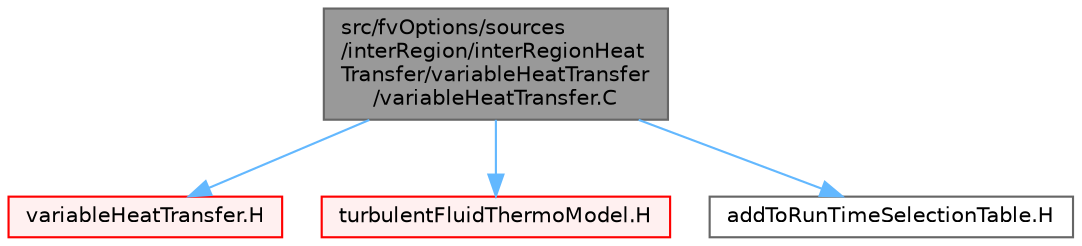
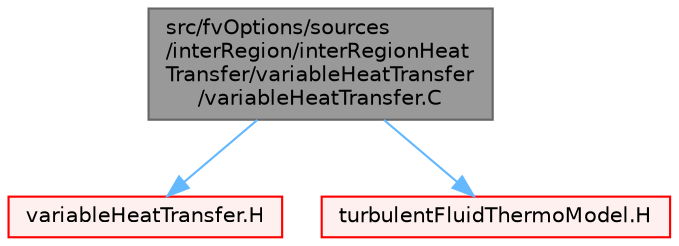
(891, 217) -> none
